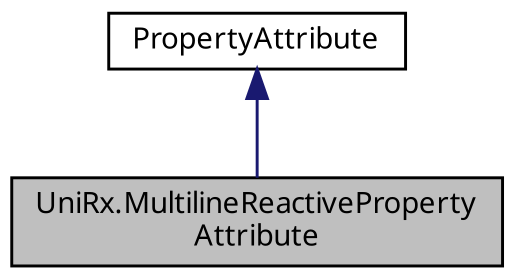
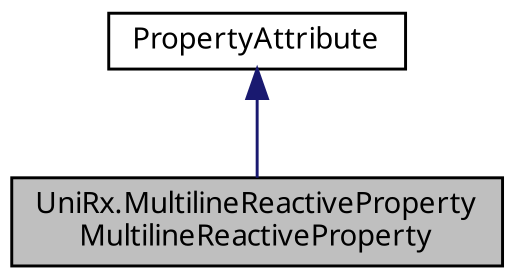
(257, 222) -> (257, 222)
